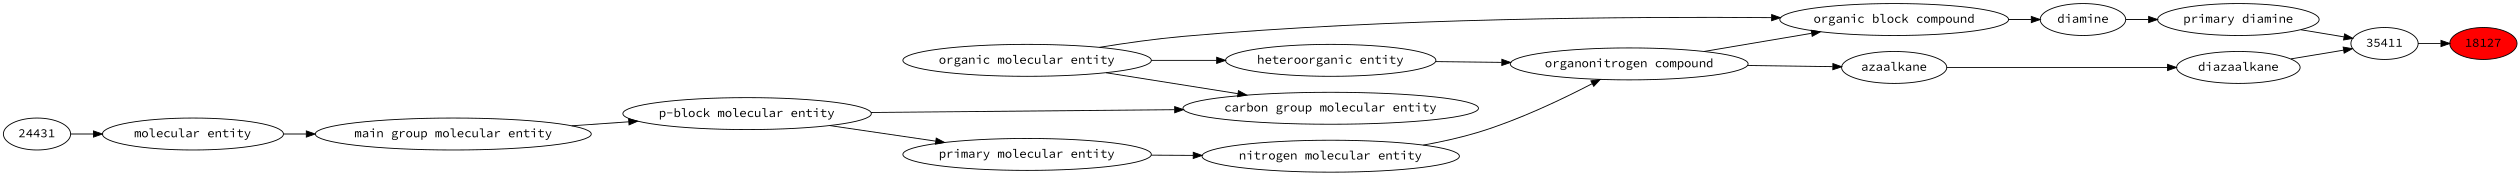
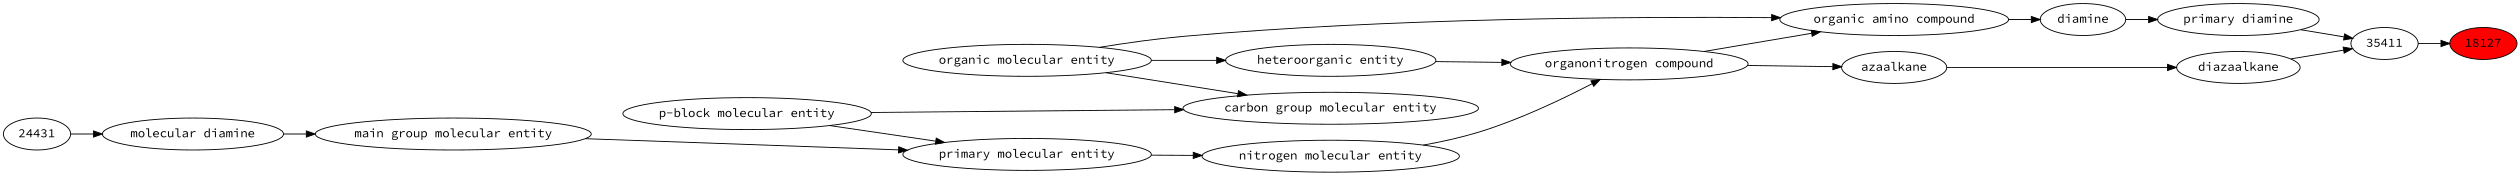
(1894, 20) -> (1894, 20)
(600, 124) -> (742, 144)
(193, 134) -> (193, 134)
